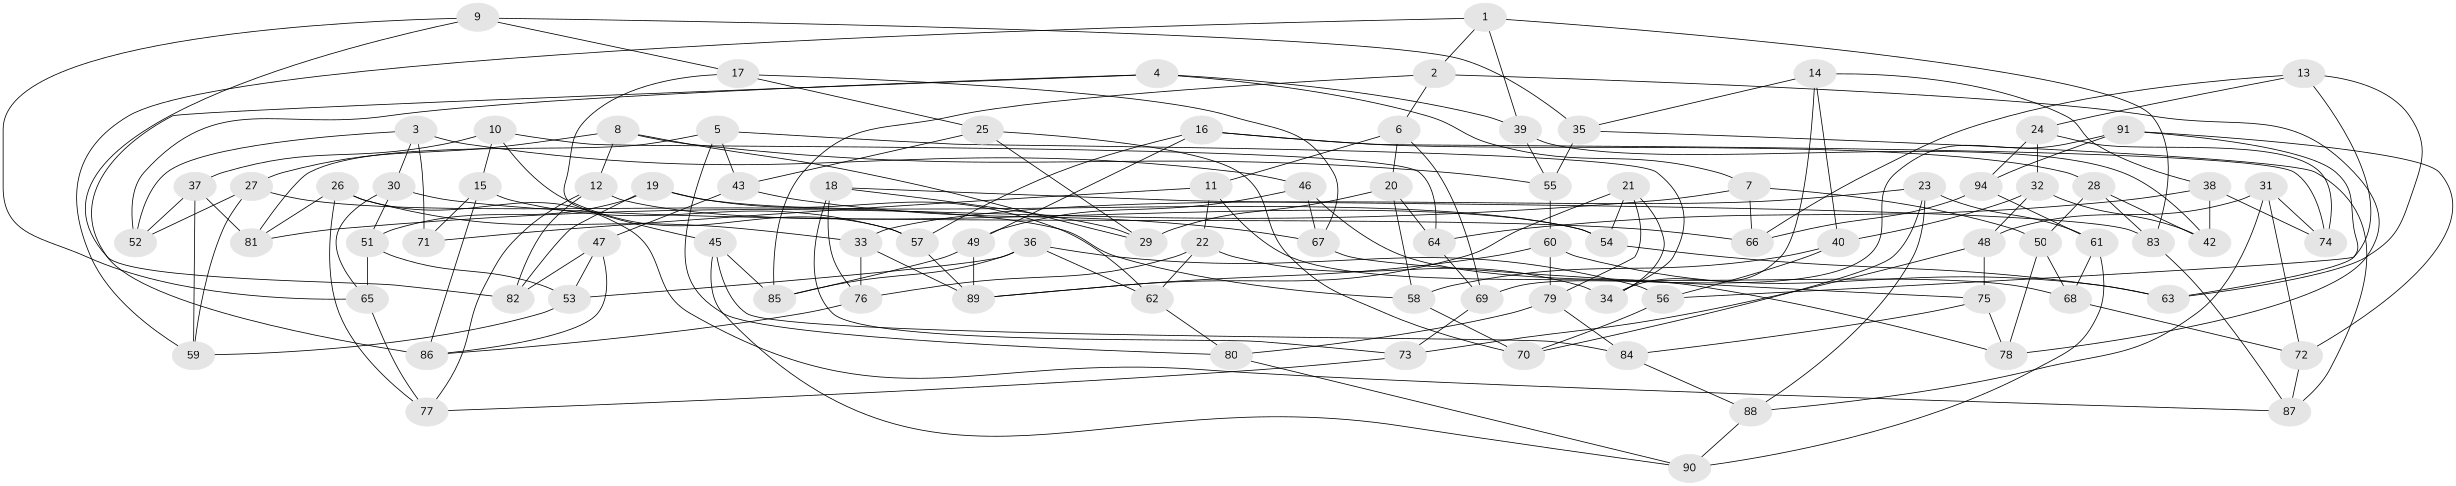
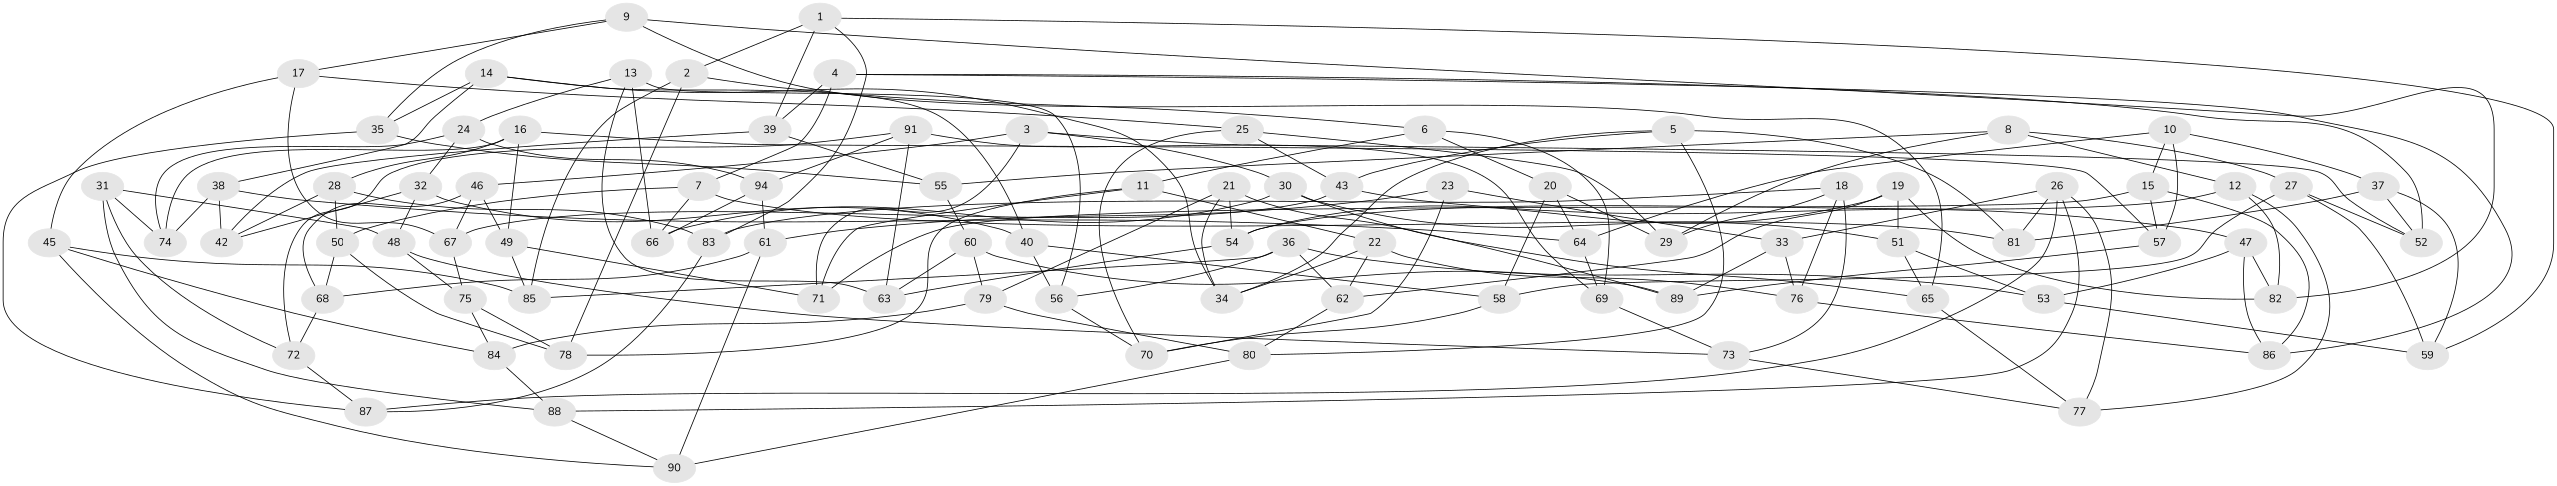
(974, 271) -> (622, 264)
(1873, 312) -> (1395, 399)
